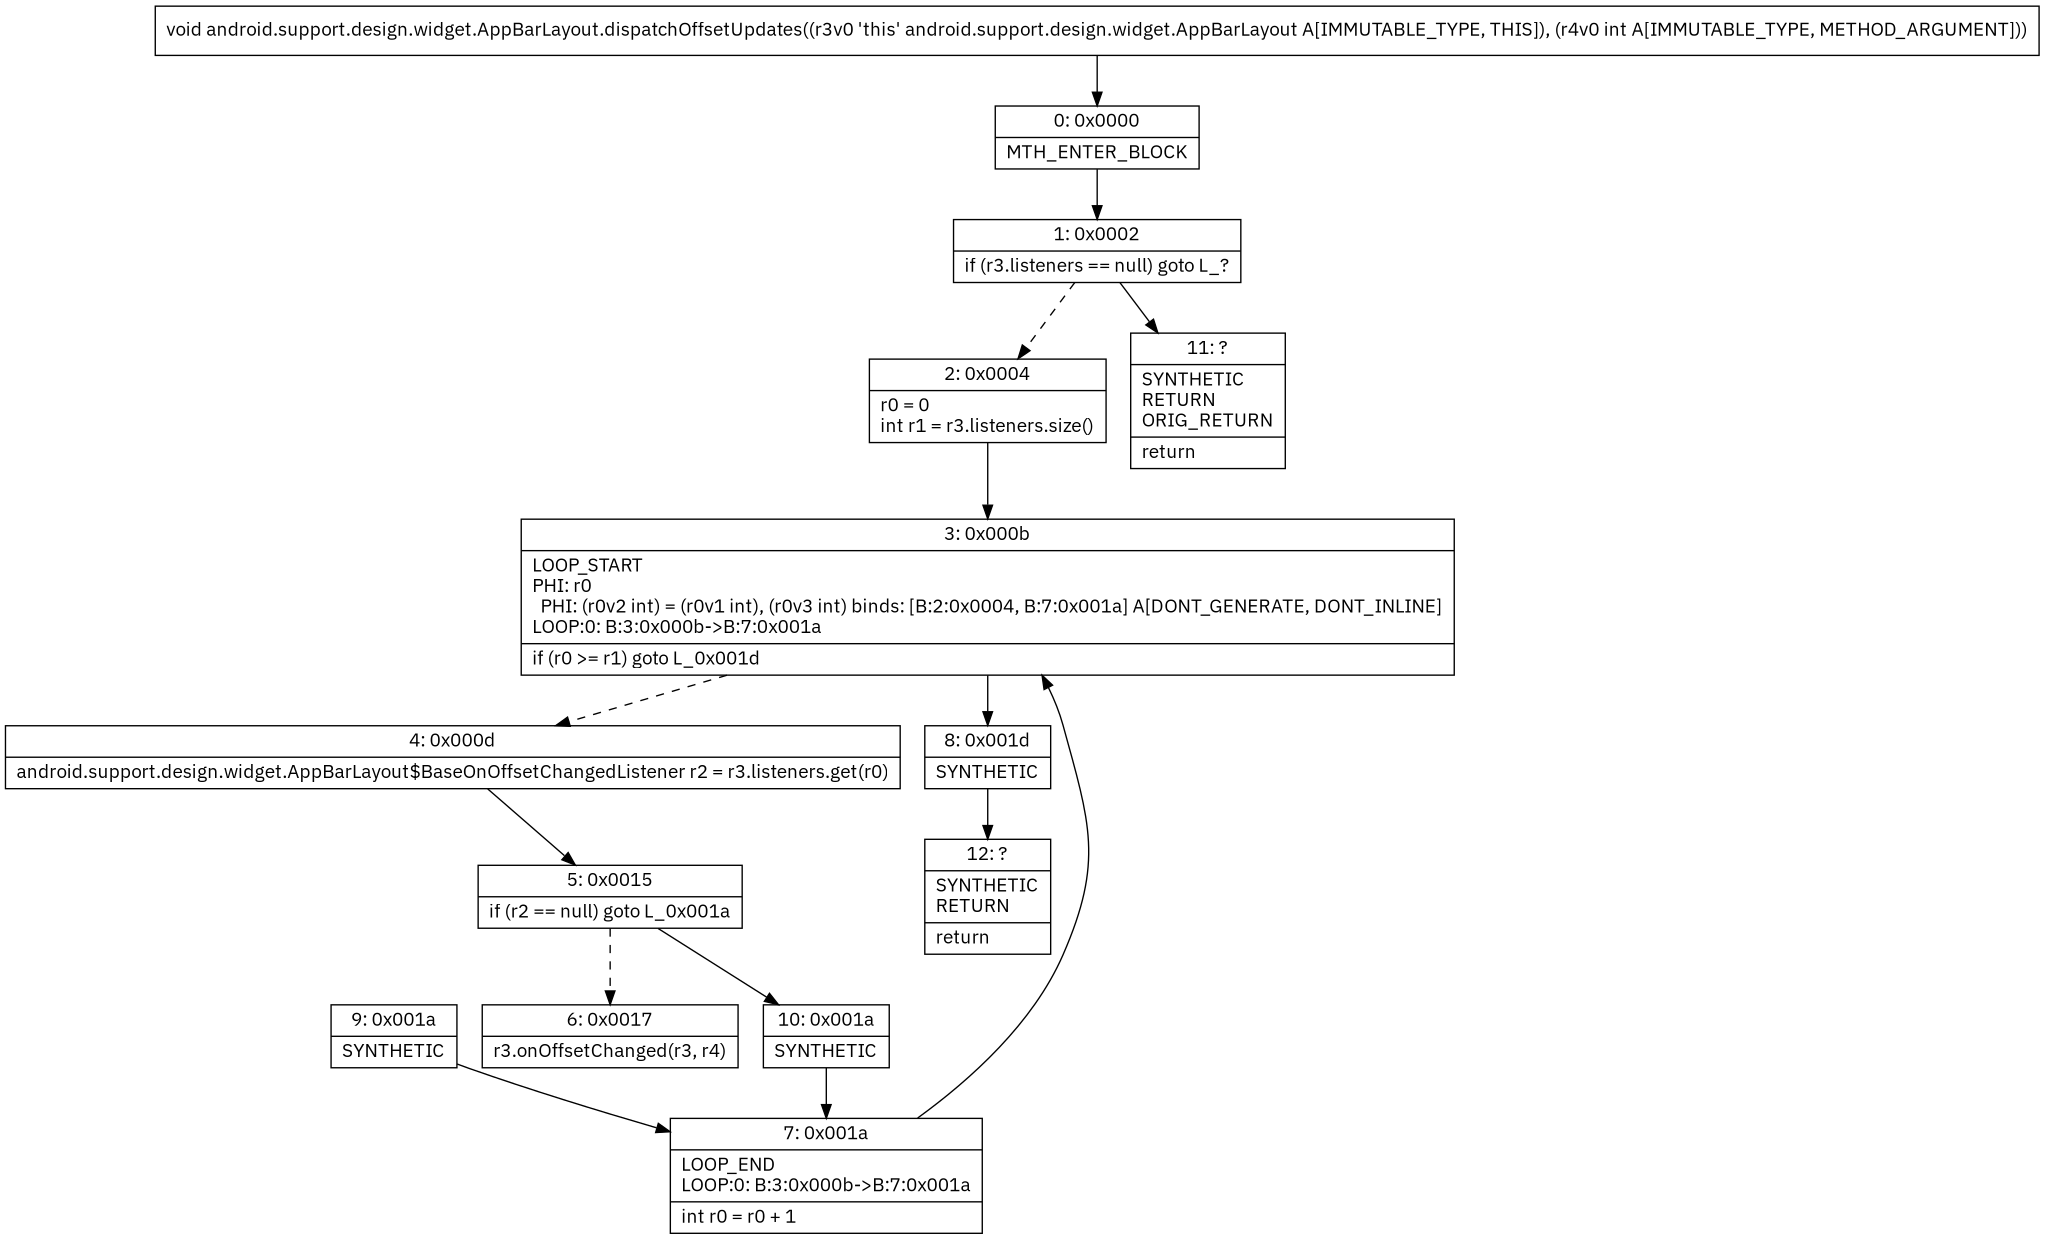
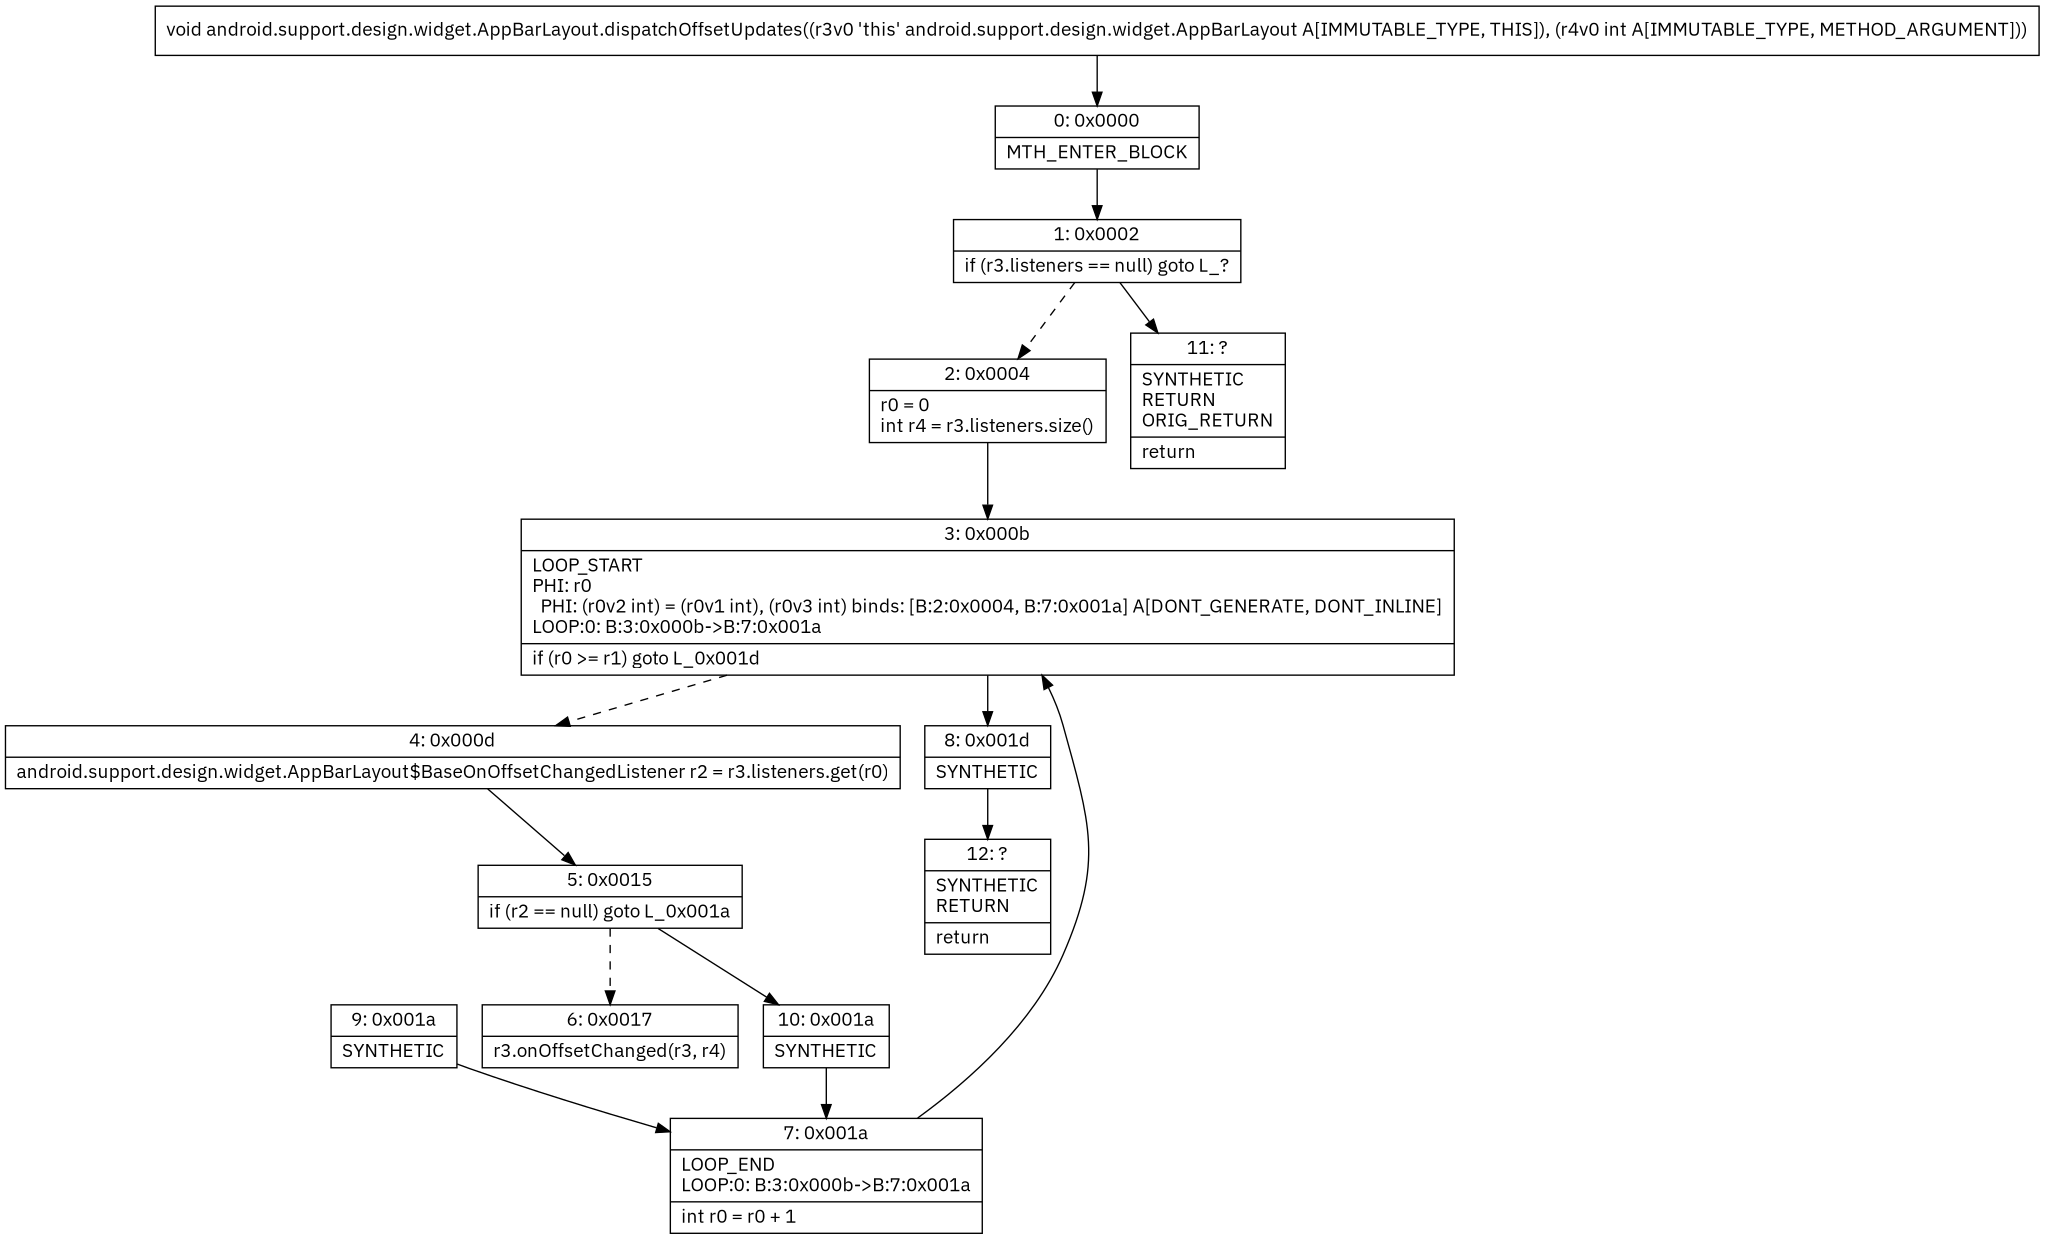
(988, 426) -> (988, 426)
